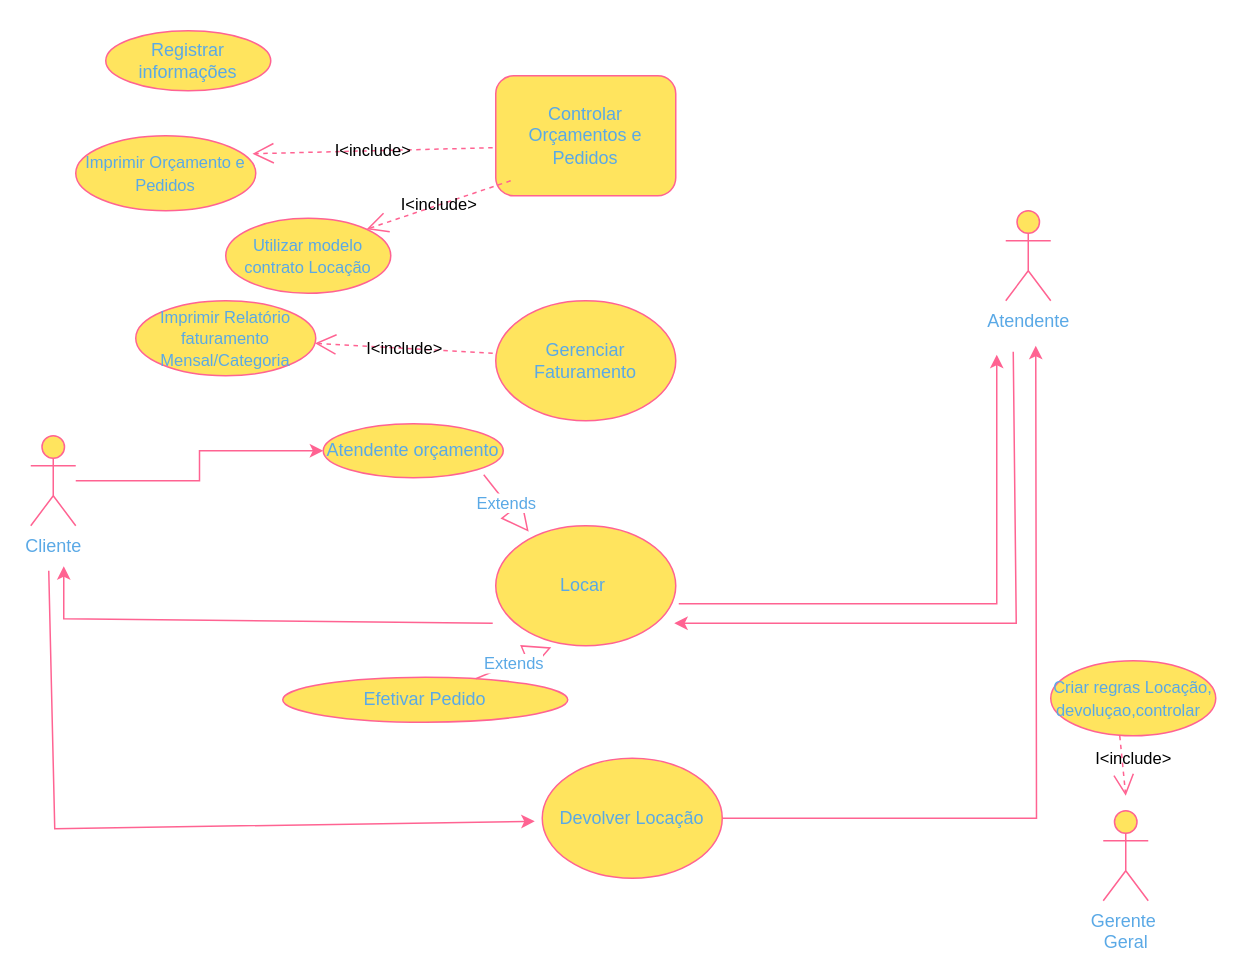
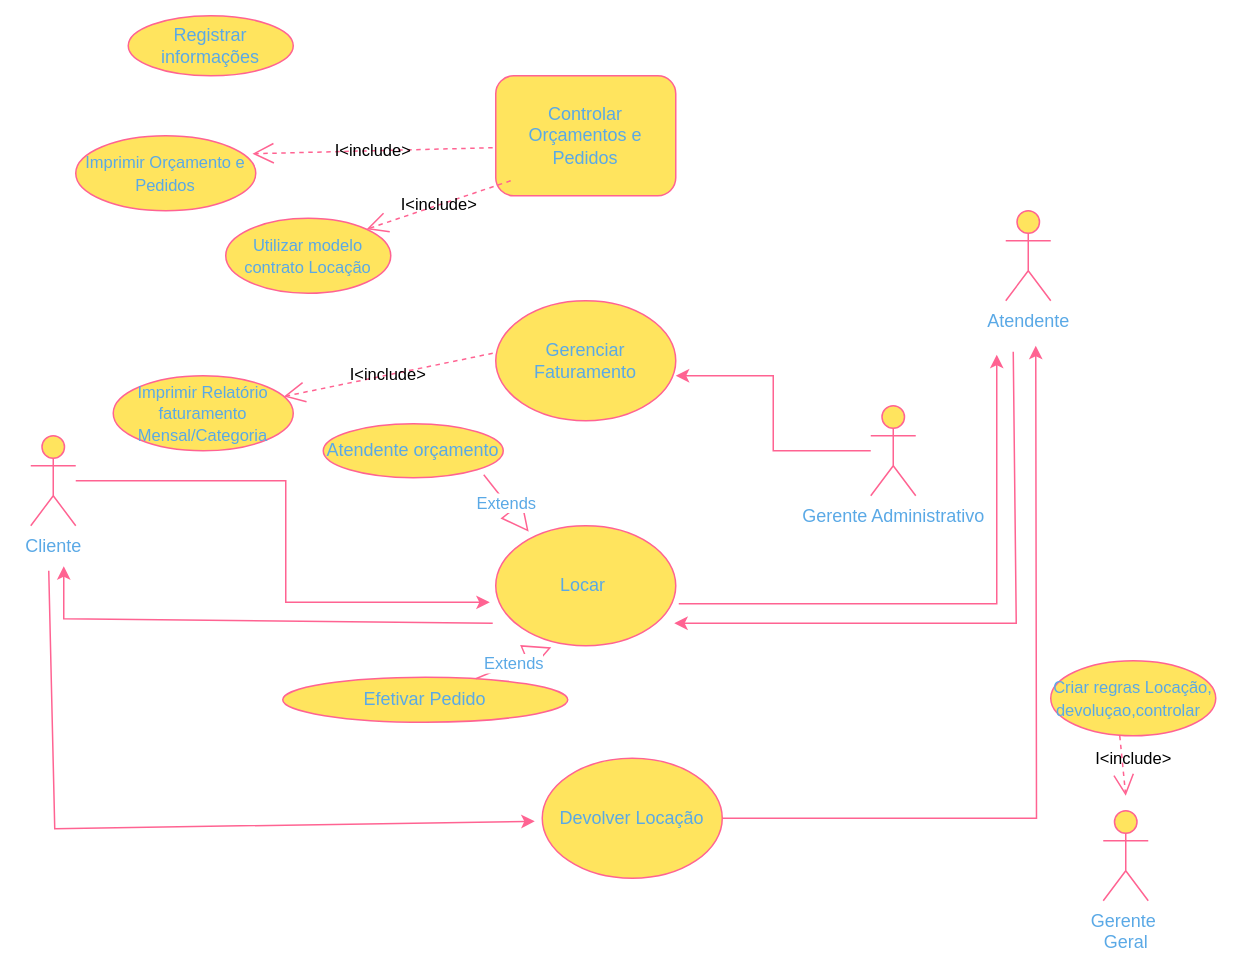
(188, 61) -> (211, 46)
(226, 338) -> (203, 413)
none -> (773, 419)
(241, 451) -> (286, 594)
none -> (893, 451)
